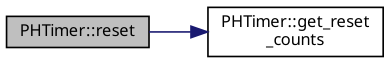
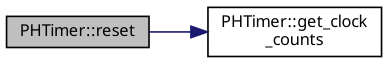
(296, 32) -> (295, 32)
